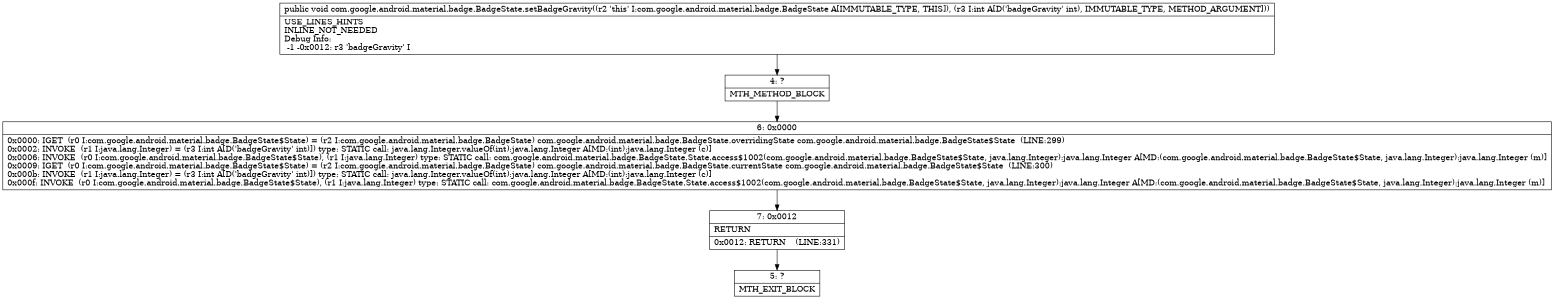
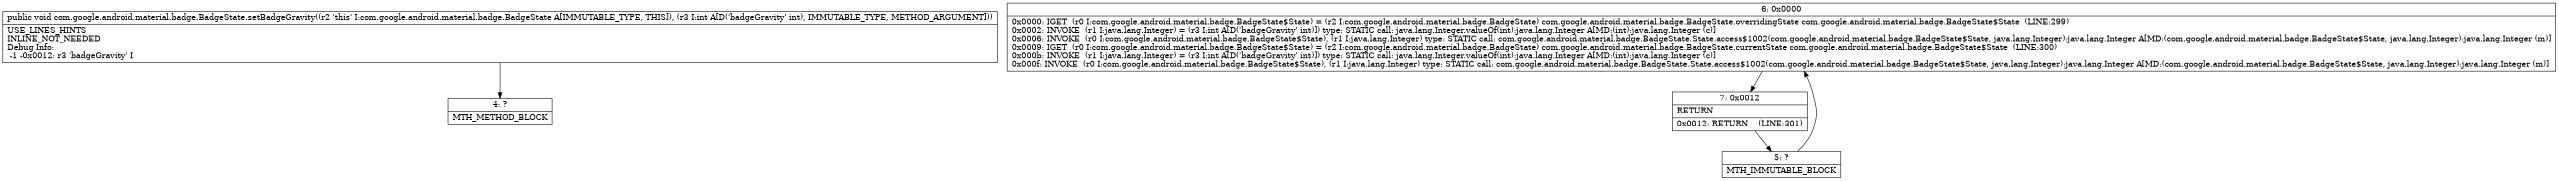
(777, 108) -> (1816, 116)
(777, 243) -> (1740, 124)
(777, 289) -> (1781, 171)
